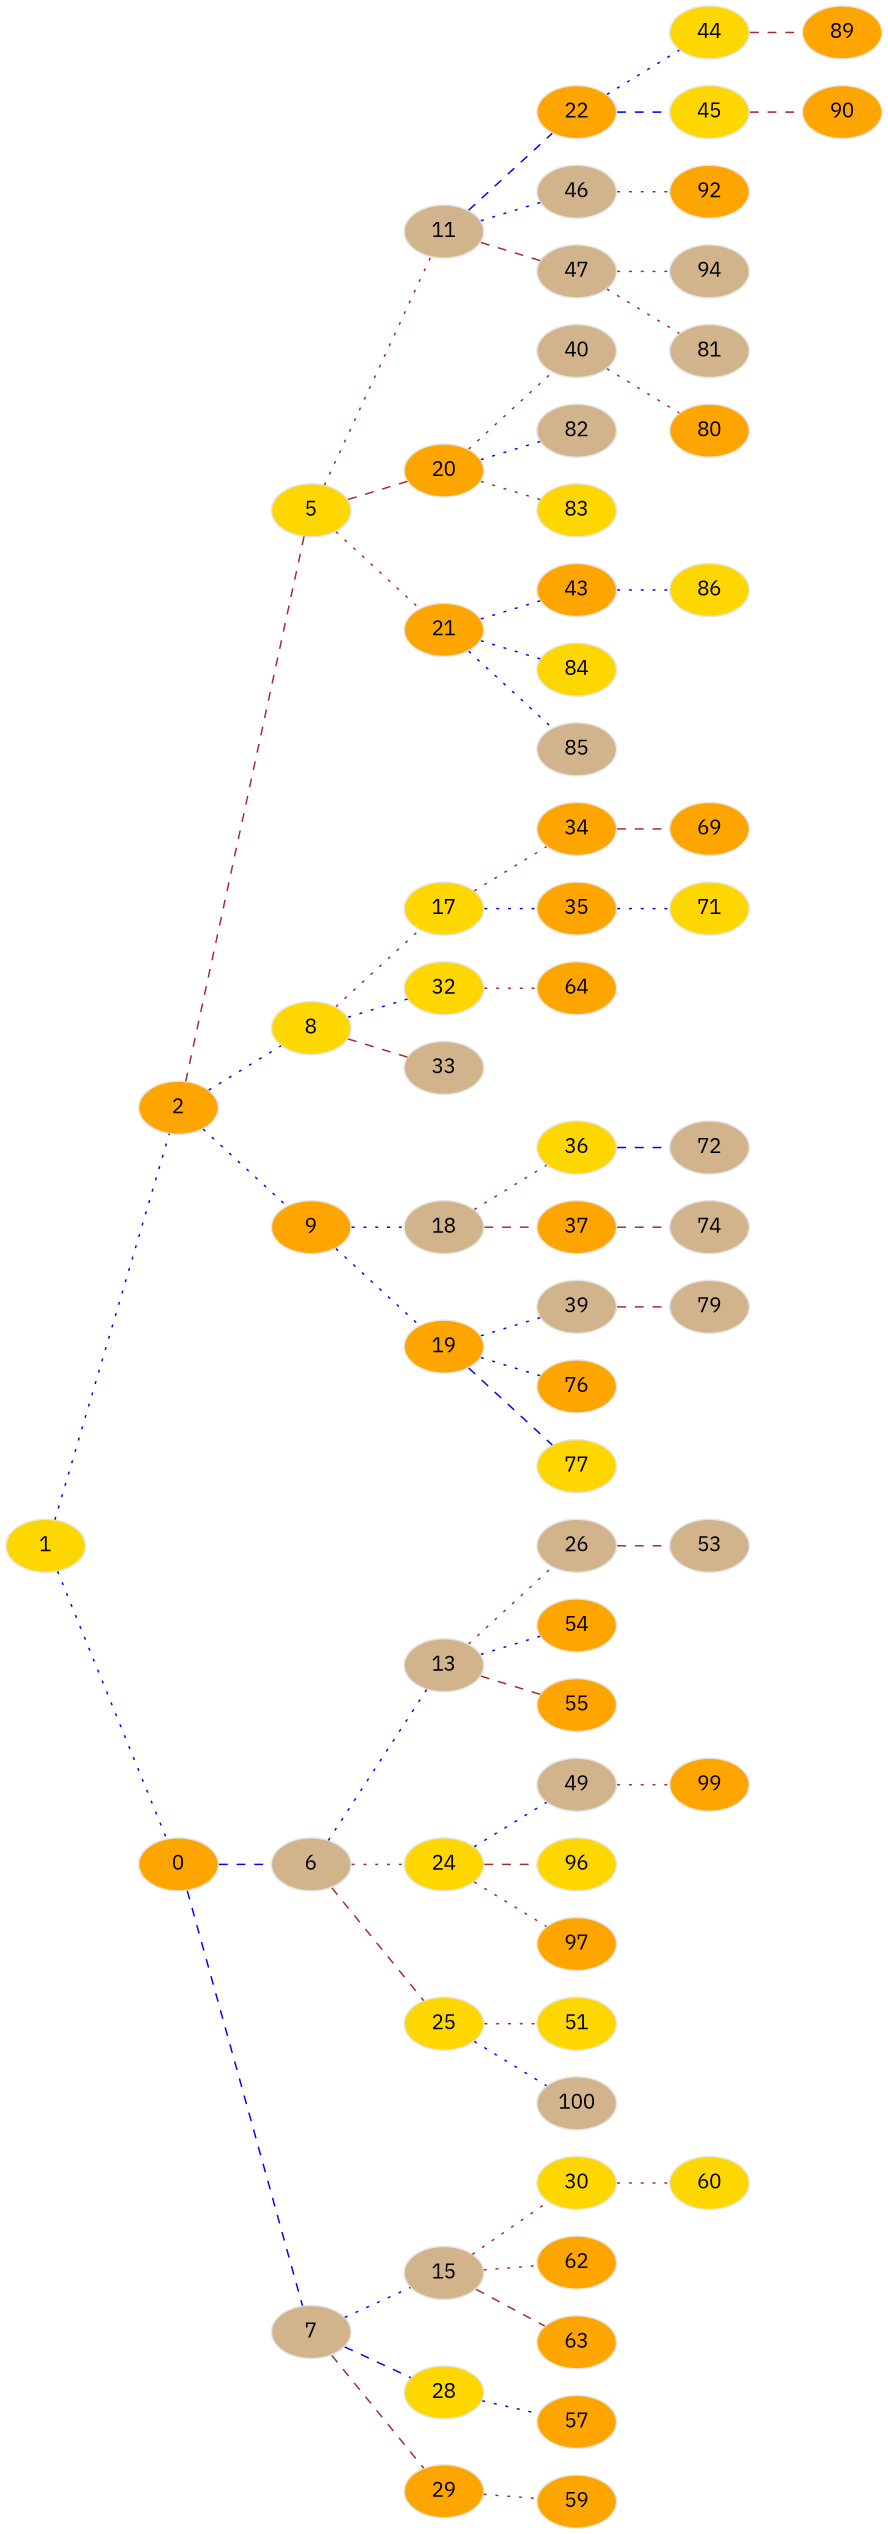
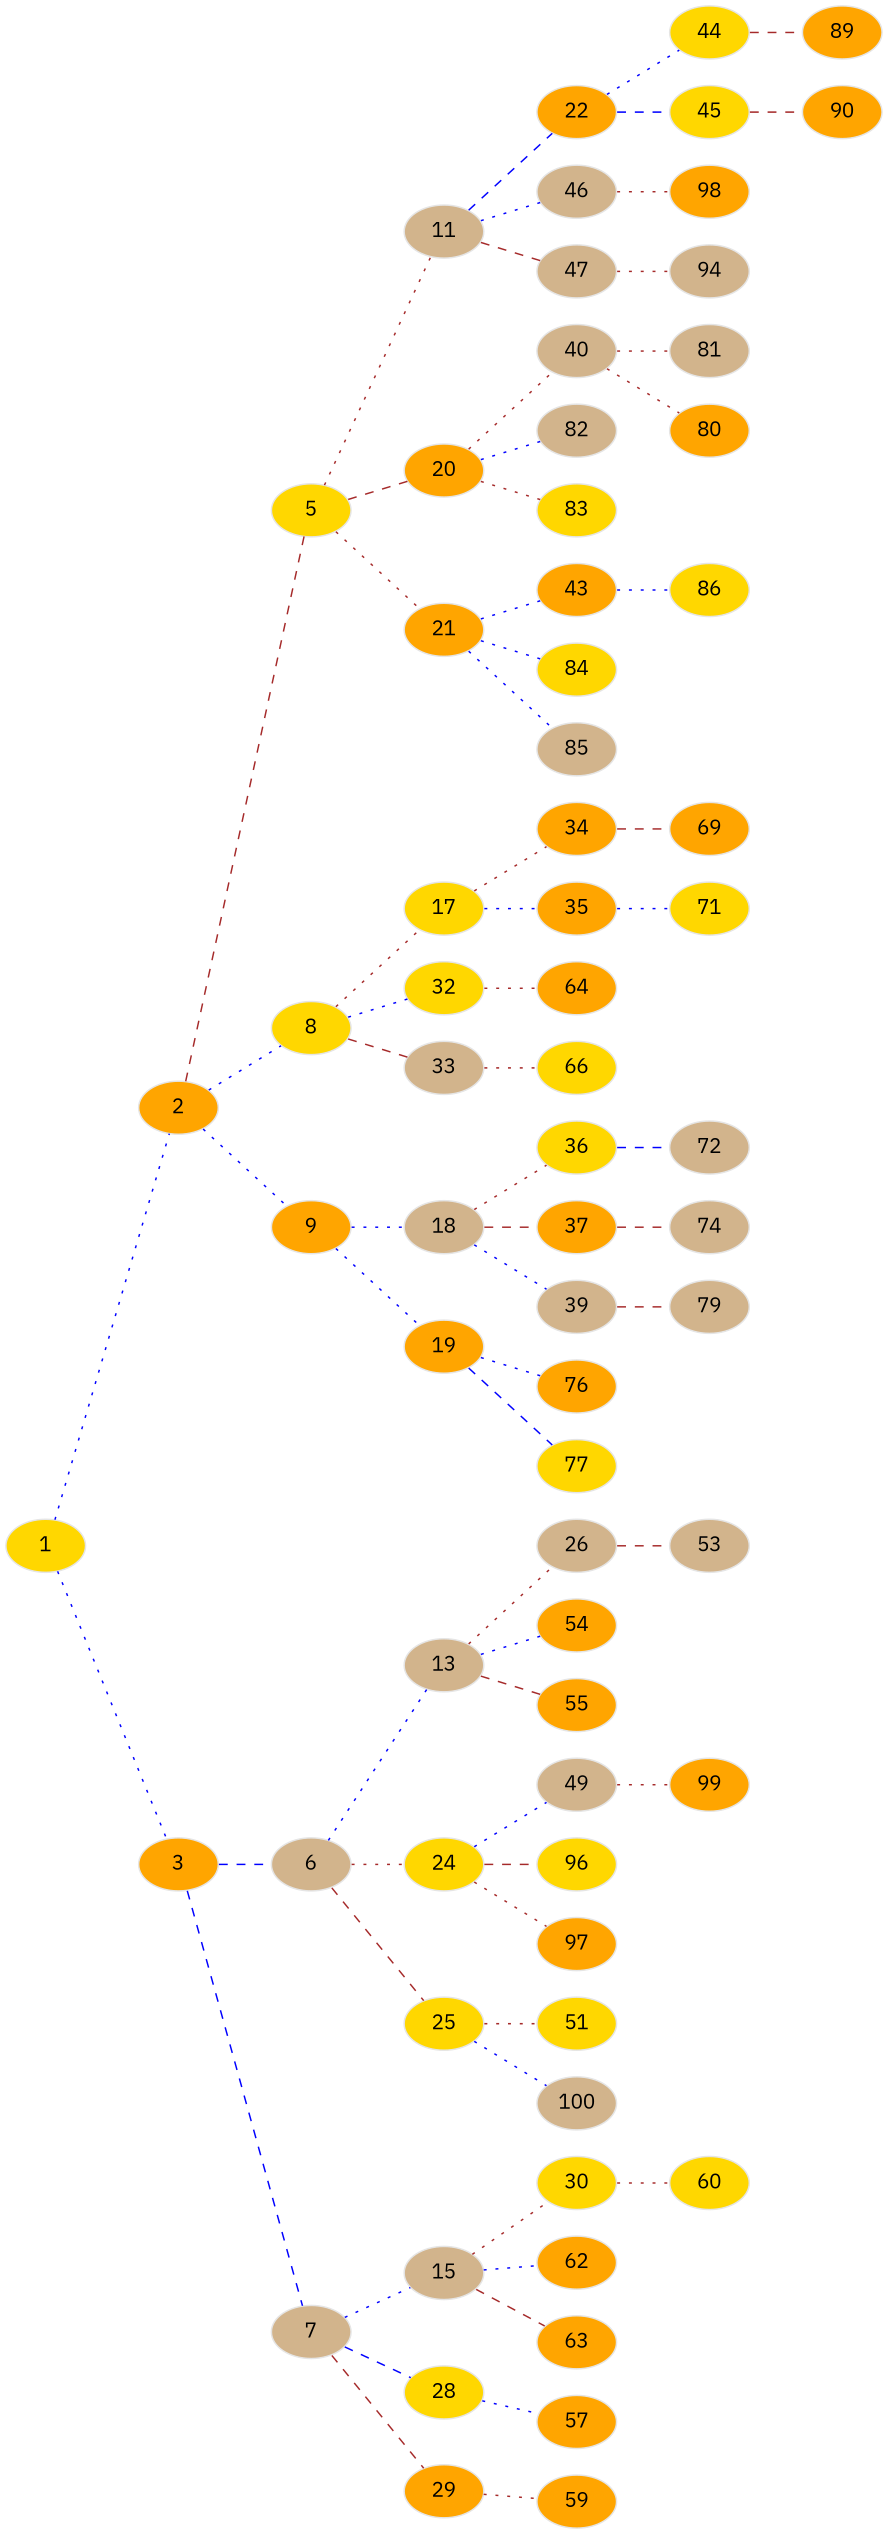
(709, 192) -> (709, 192)
(643, 311) -> (643, 351)
none -> (577, 1068)
(511, 1327) -> (510, 1267)
(178, 1864) -> (178, 1864)
(510, 2268) -> (510, 2268)
